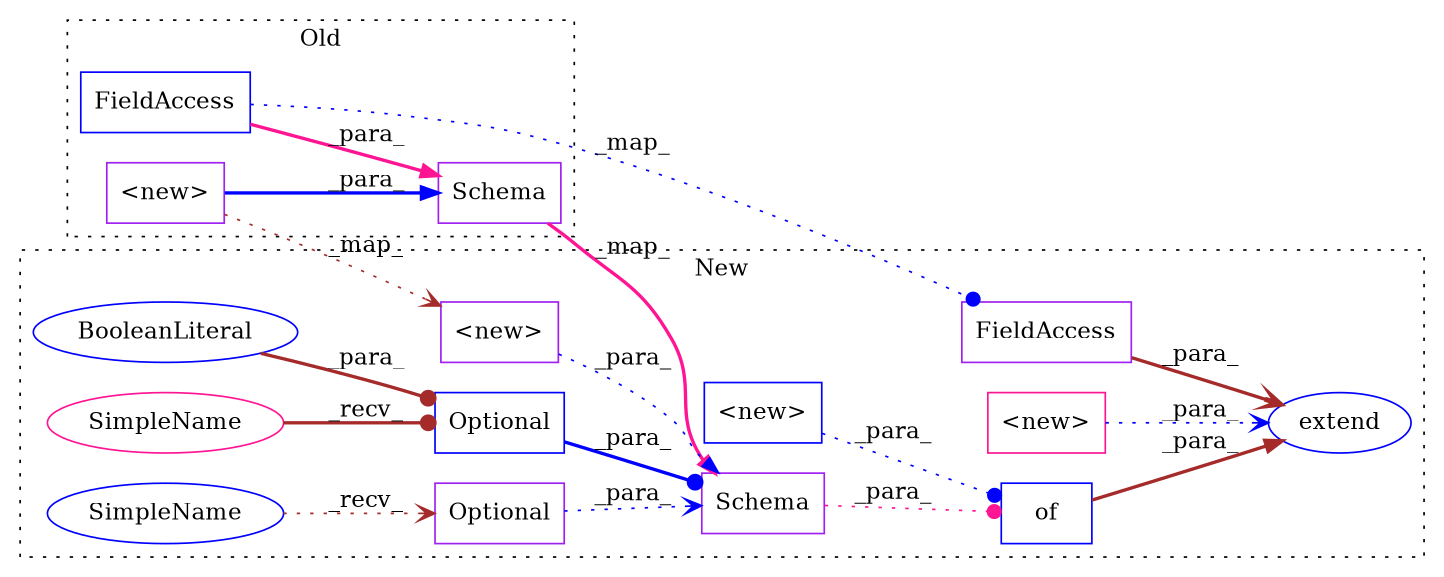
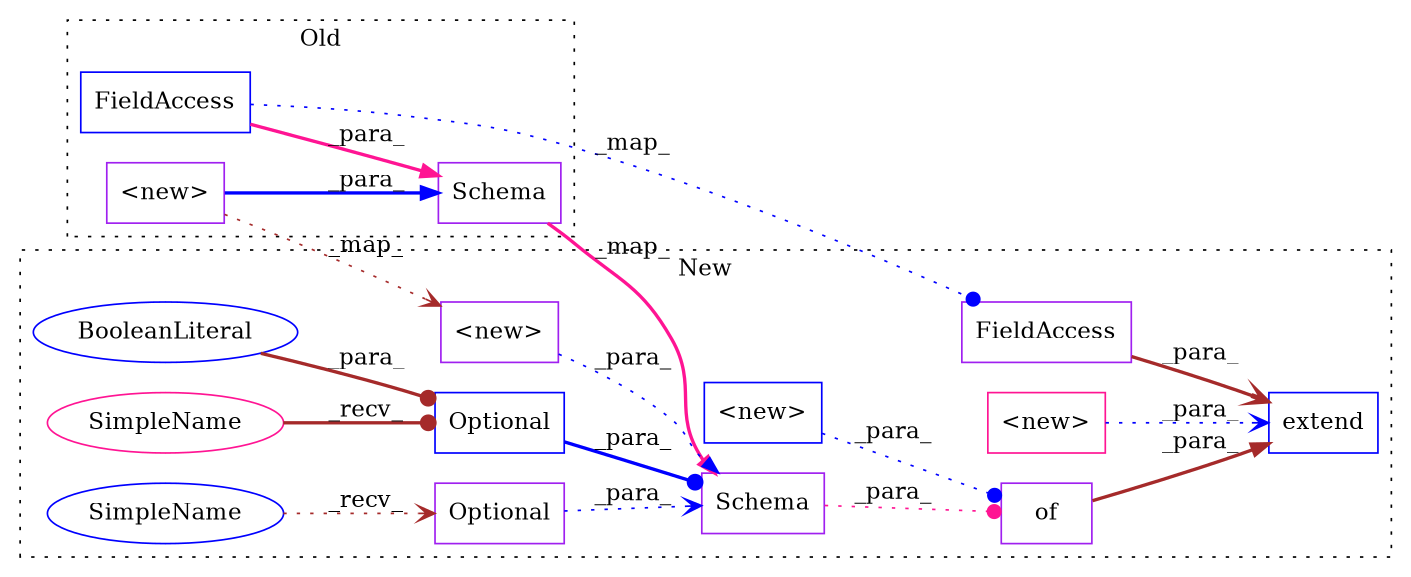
(1340, 423) -> (1323, 423)
(1047, 513) -> (1047, 513)
